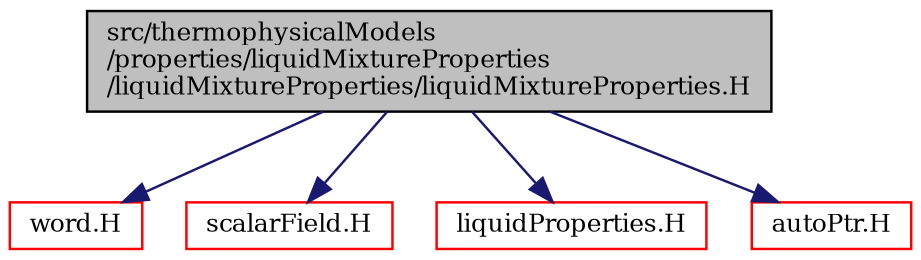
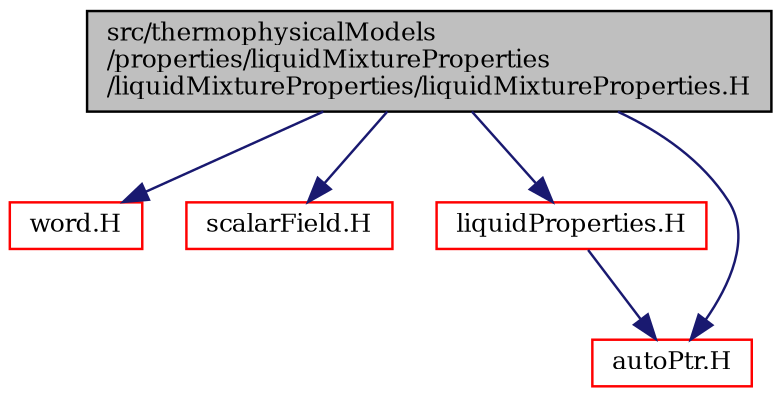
none -> (614, 284)
